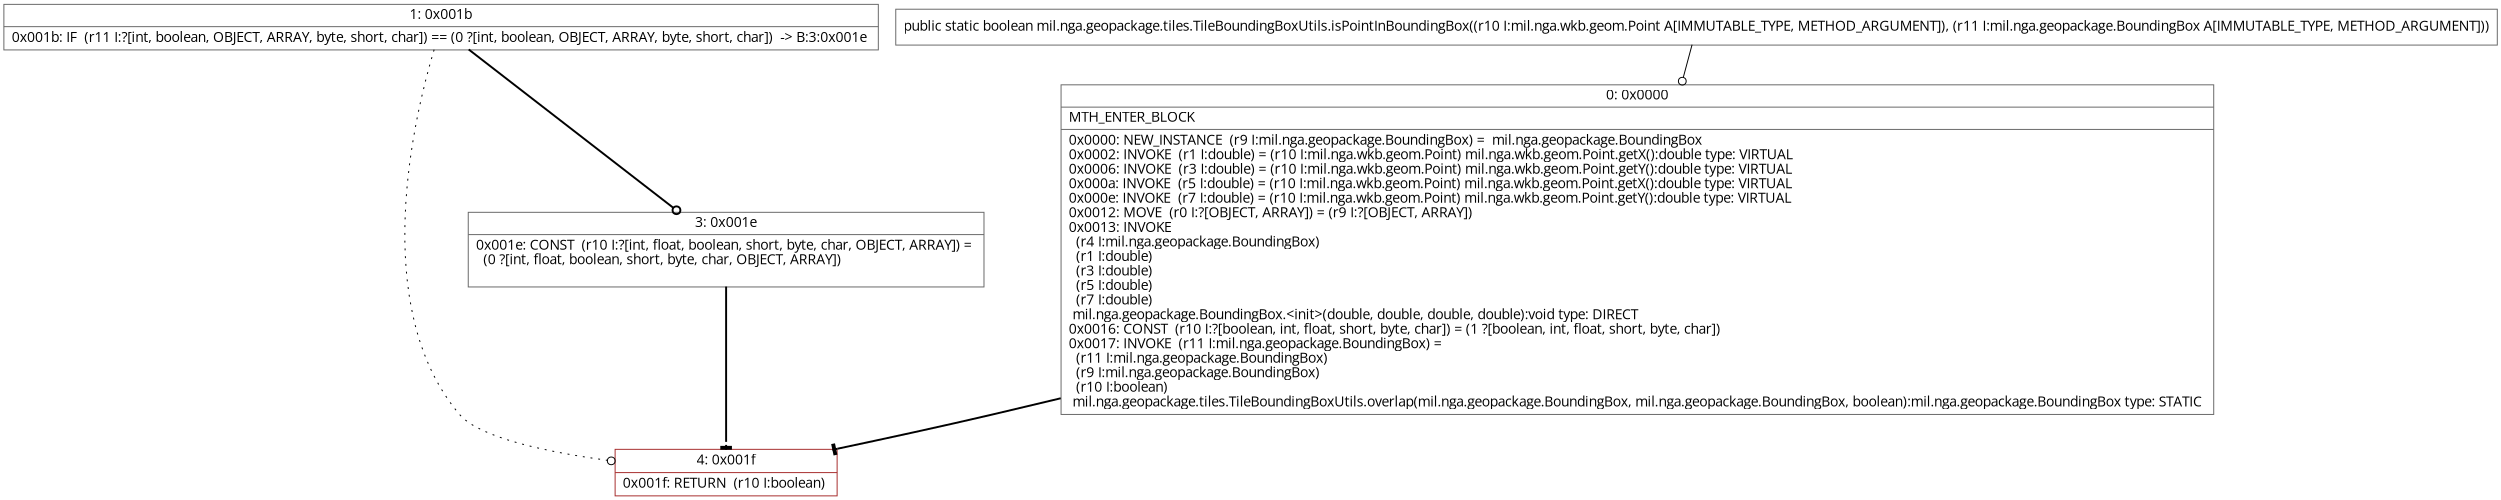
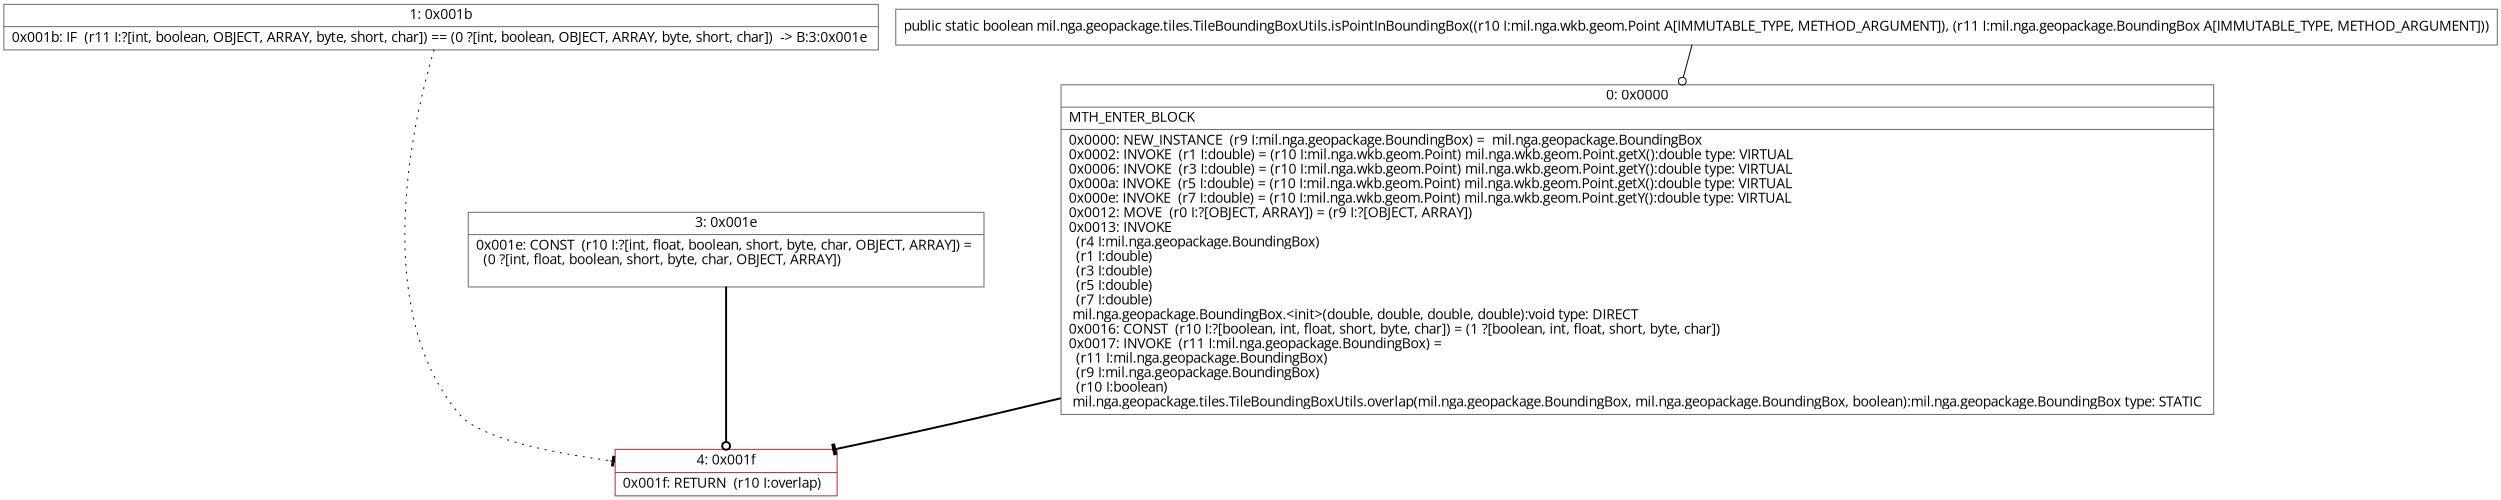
(571, 129) -> none
(413, 316) -> (413, 316)
(726, 364) -> (726, 364)
(726, 484) -> (724, 484)
